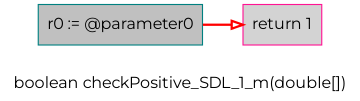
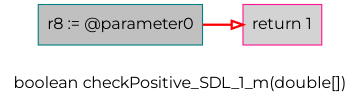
(120, 25) -> (120, 25)
